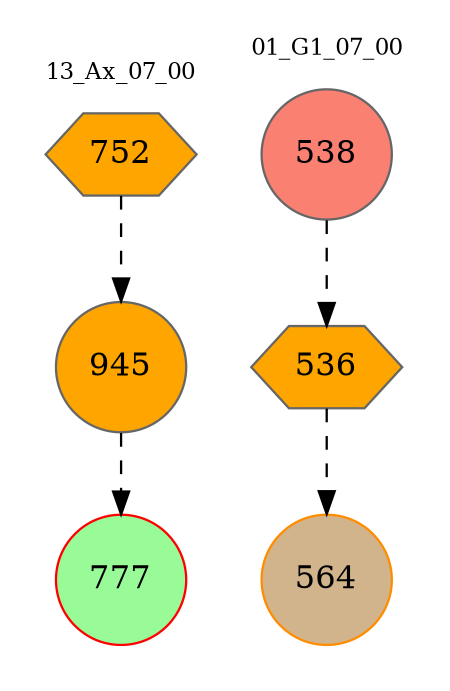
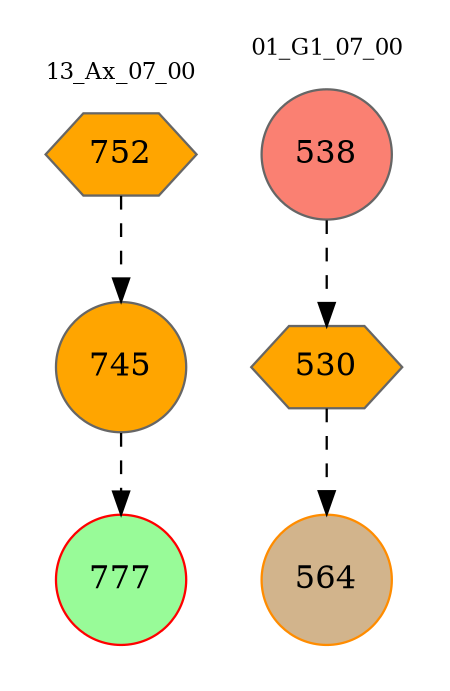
(121, 367) -> (121, 367)
(327, 367) -> (327, 367)
